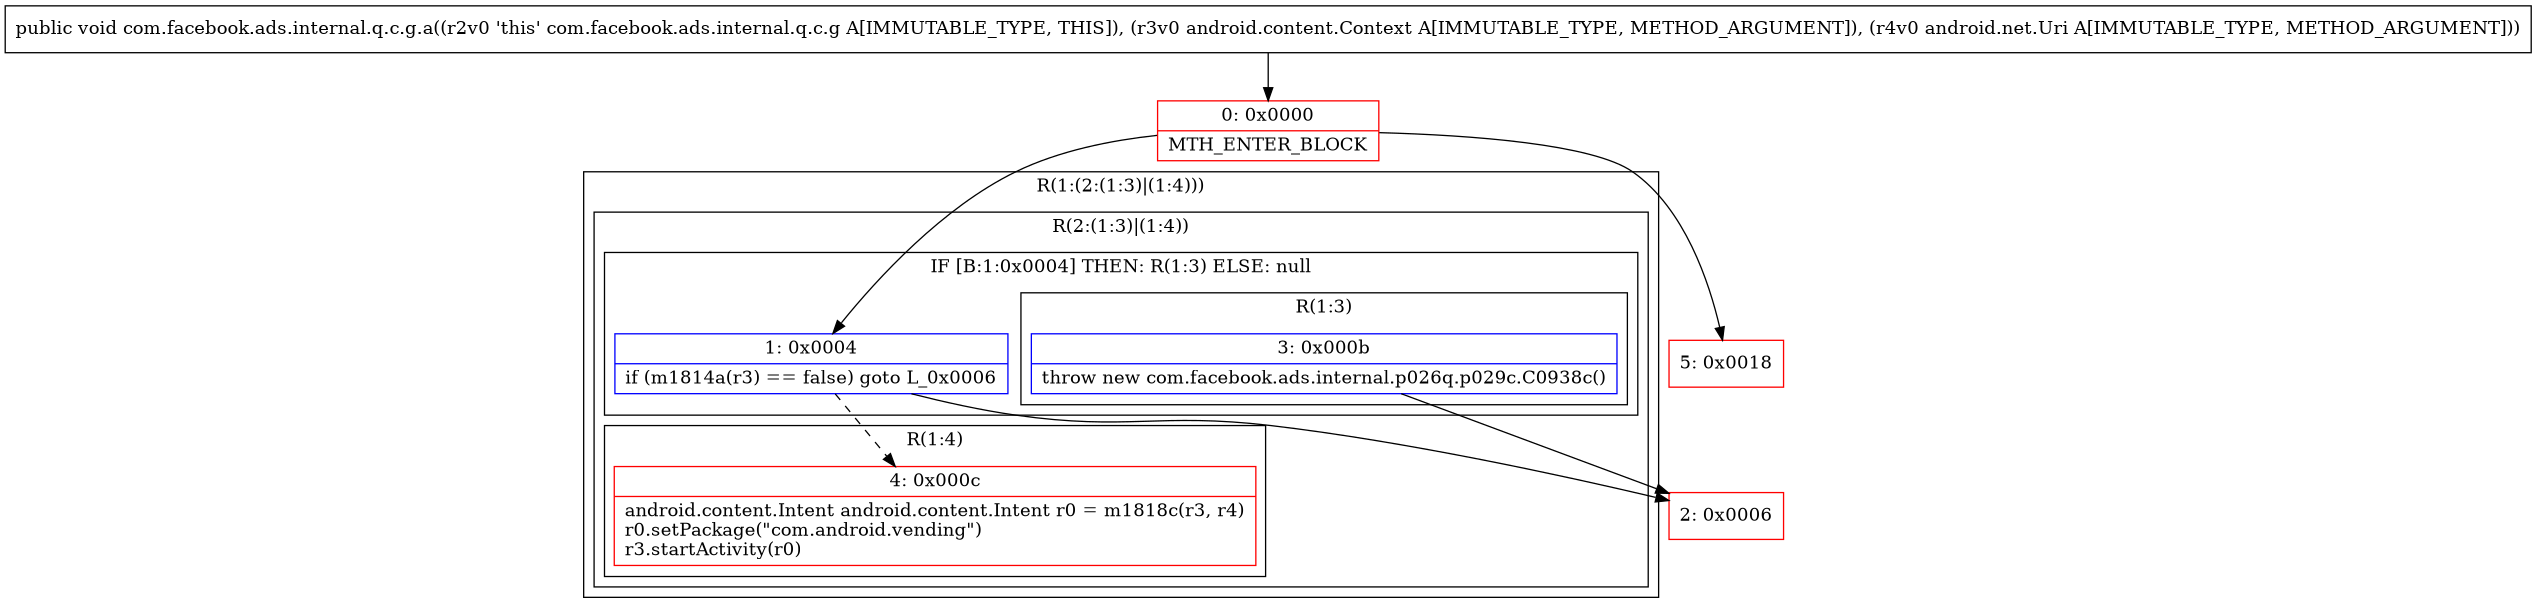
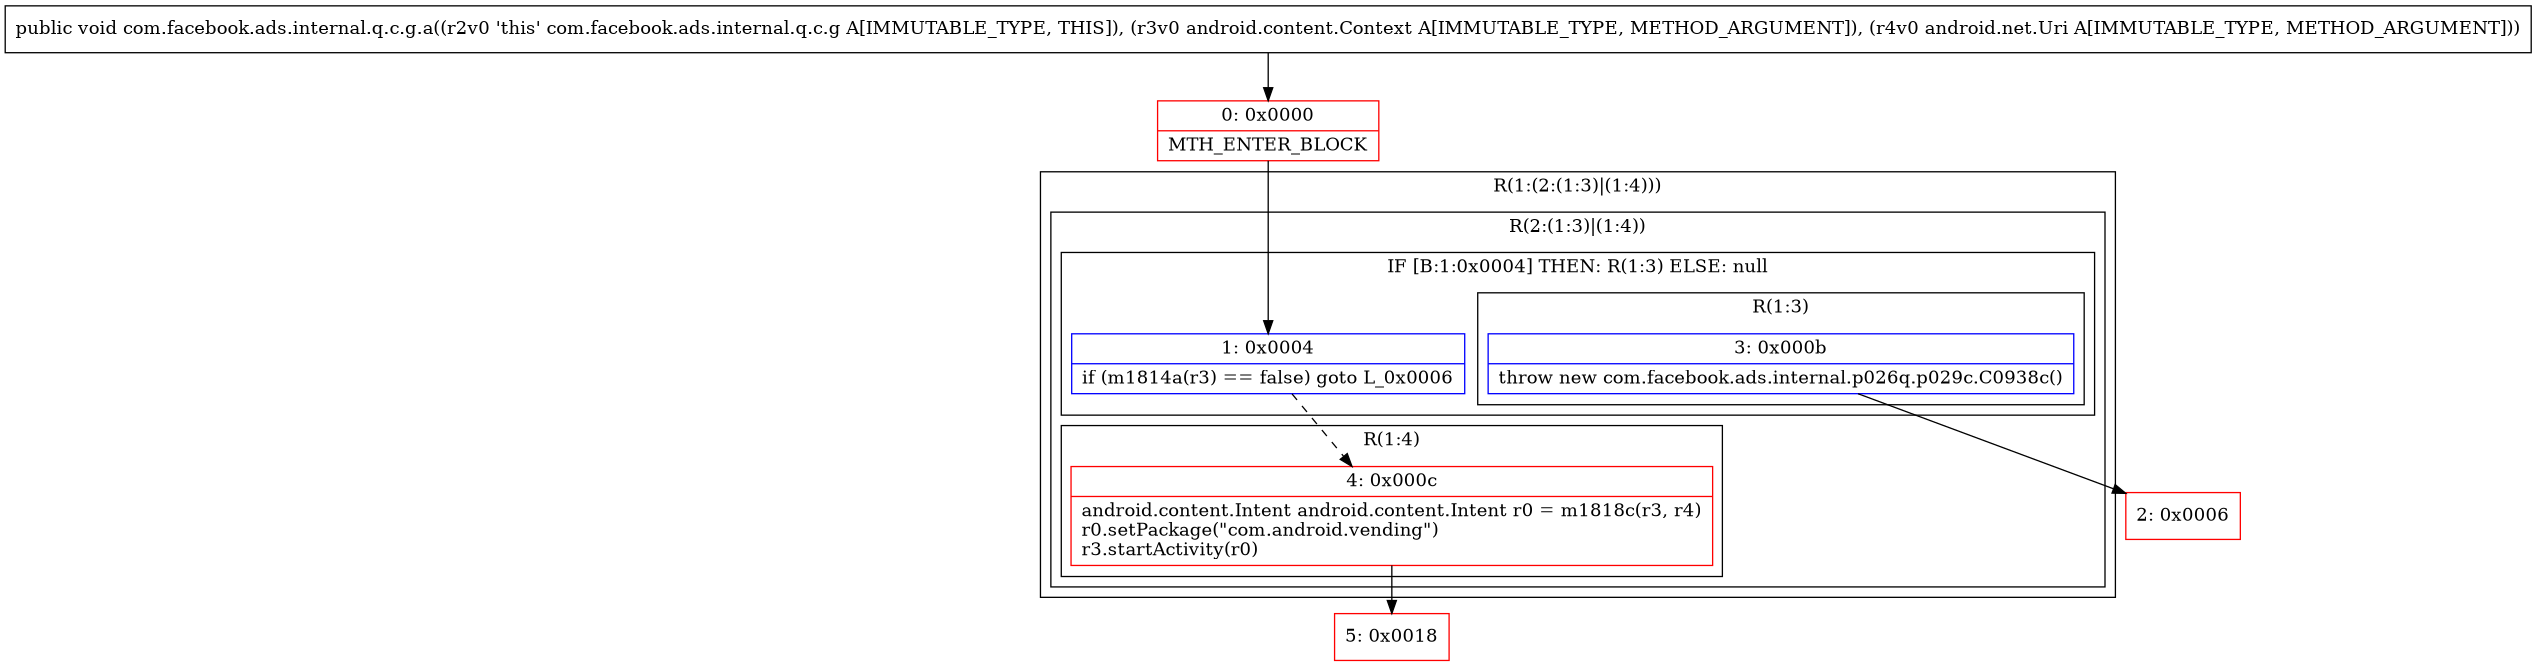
(1597, 157) -> (1392, 583)
(1286, 427) -> none
